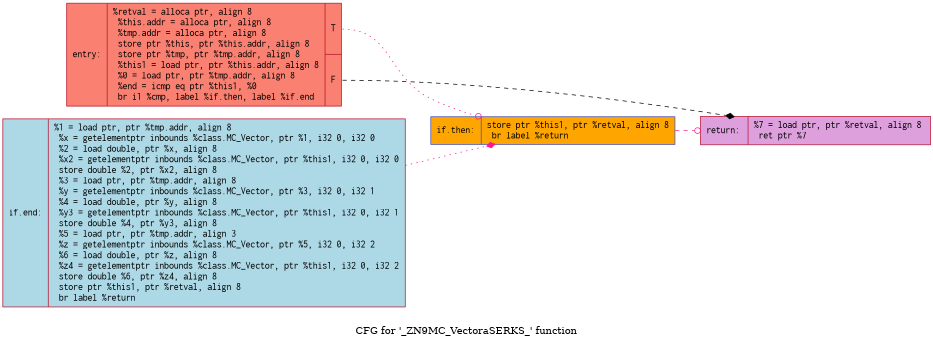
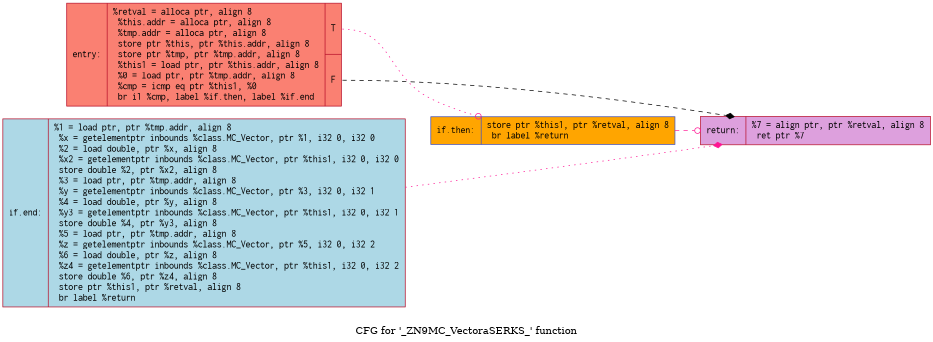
(185, 86) -> (185, 86)
(838, 125) -> (838, 125)
(446, 156) -> (560, 167)
(145, 234) -> (145, 234)
